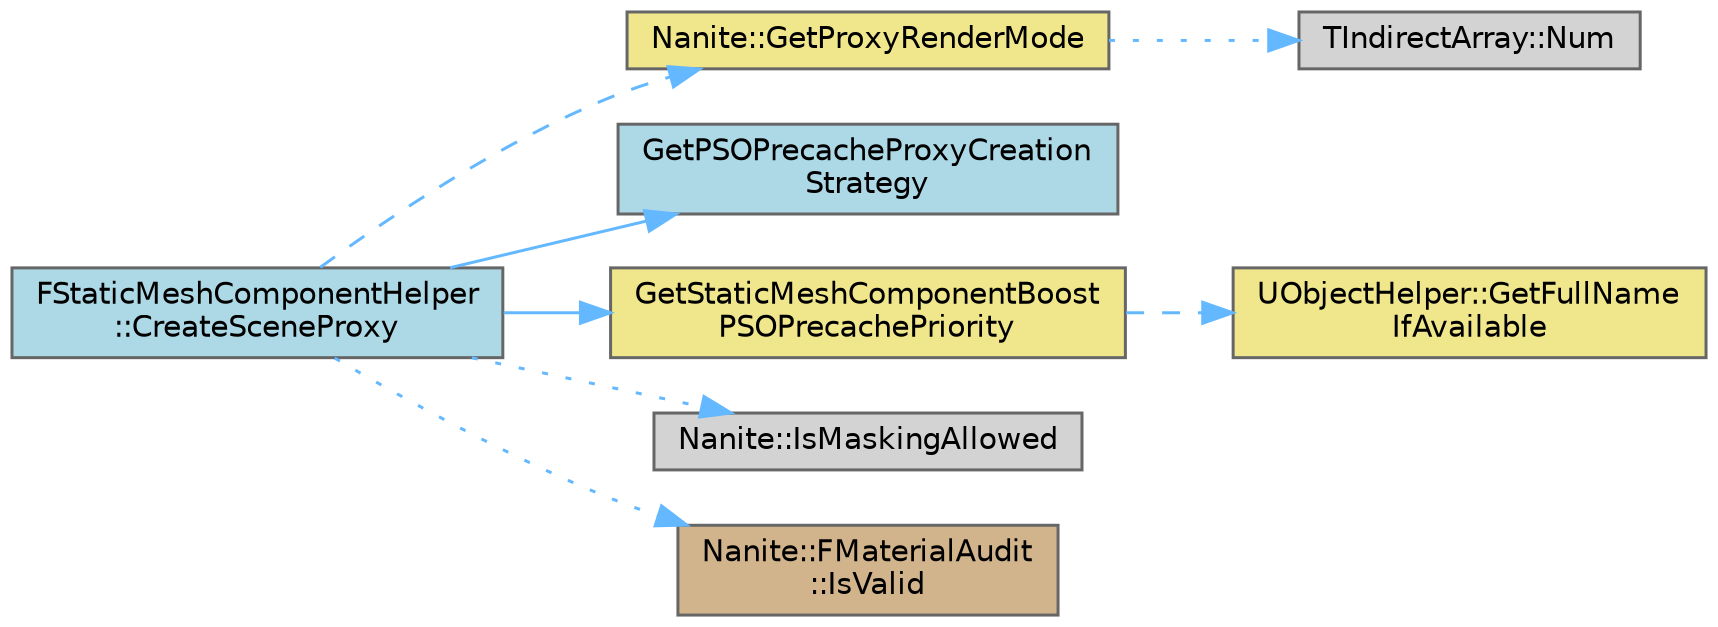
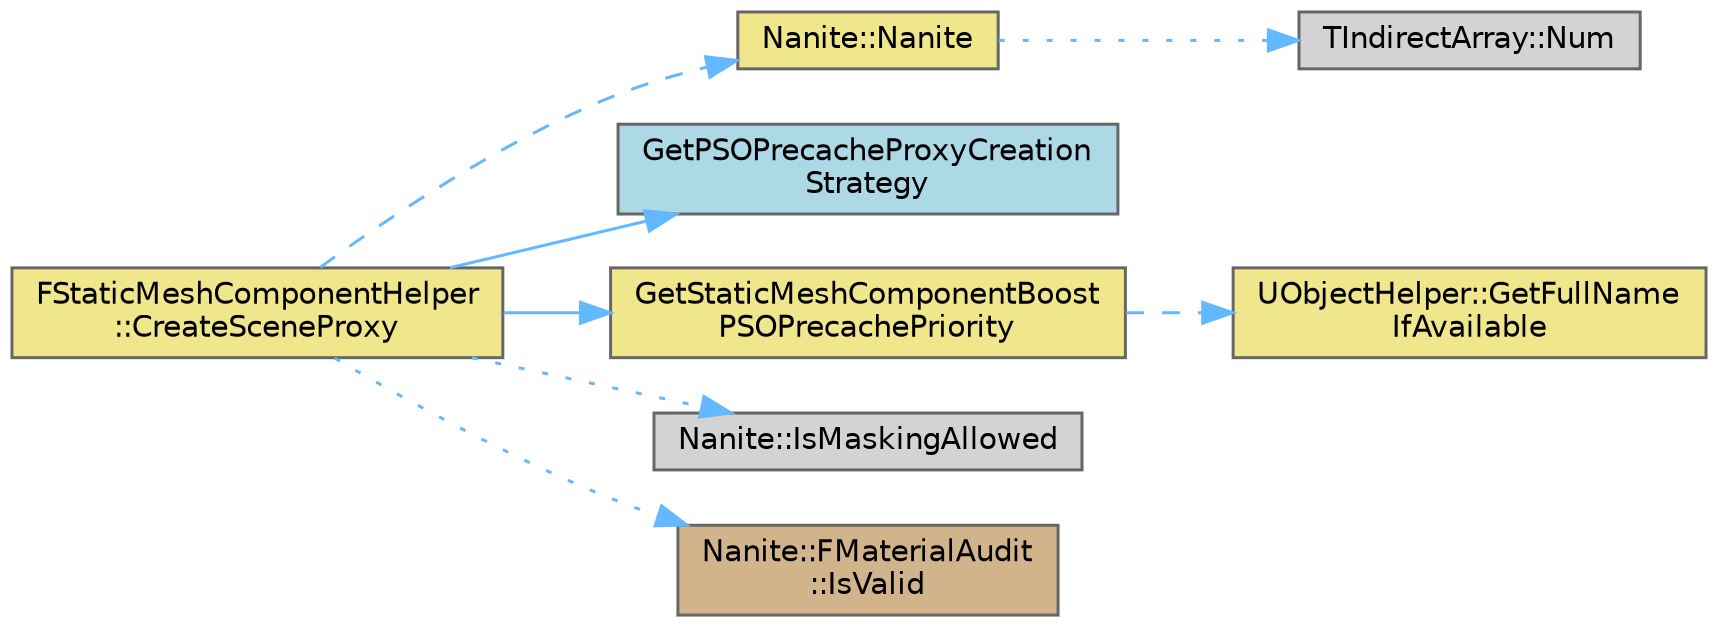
(868, 40) -> (868, 40)
(257, 313) -> (257, 313)
